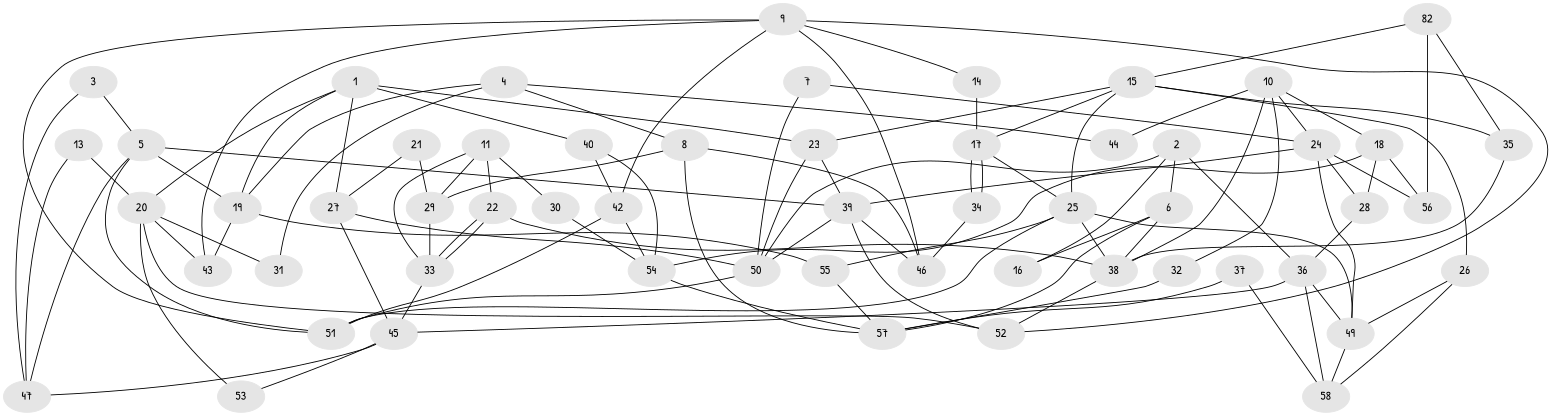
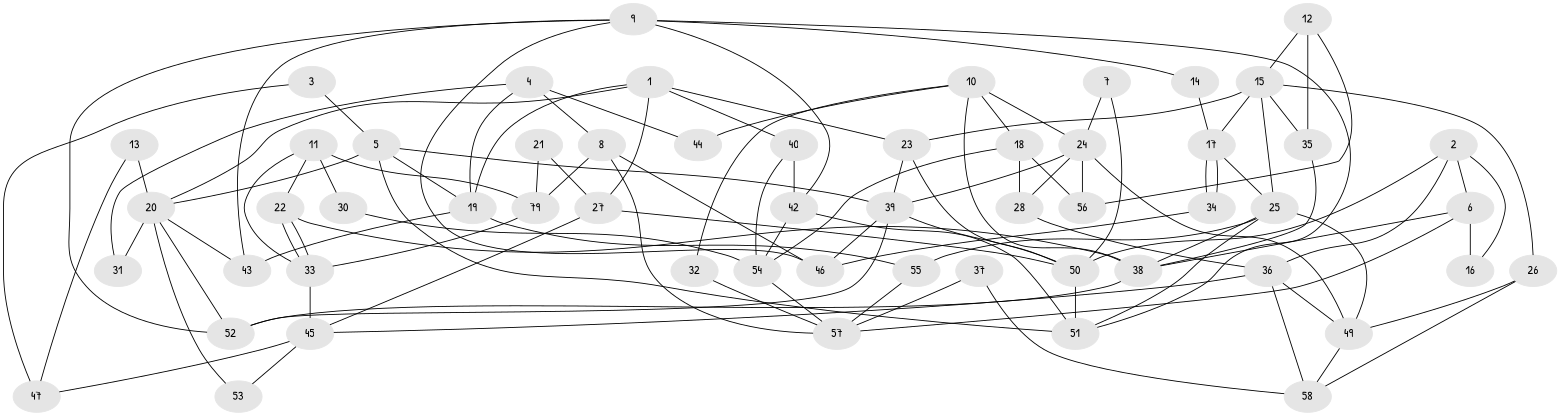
(1427, 19) -> (1308, 19)
(430, 208) -> (536, 208)
(67, 264) -> (267, 183)
